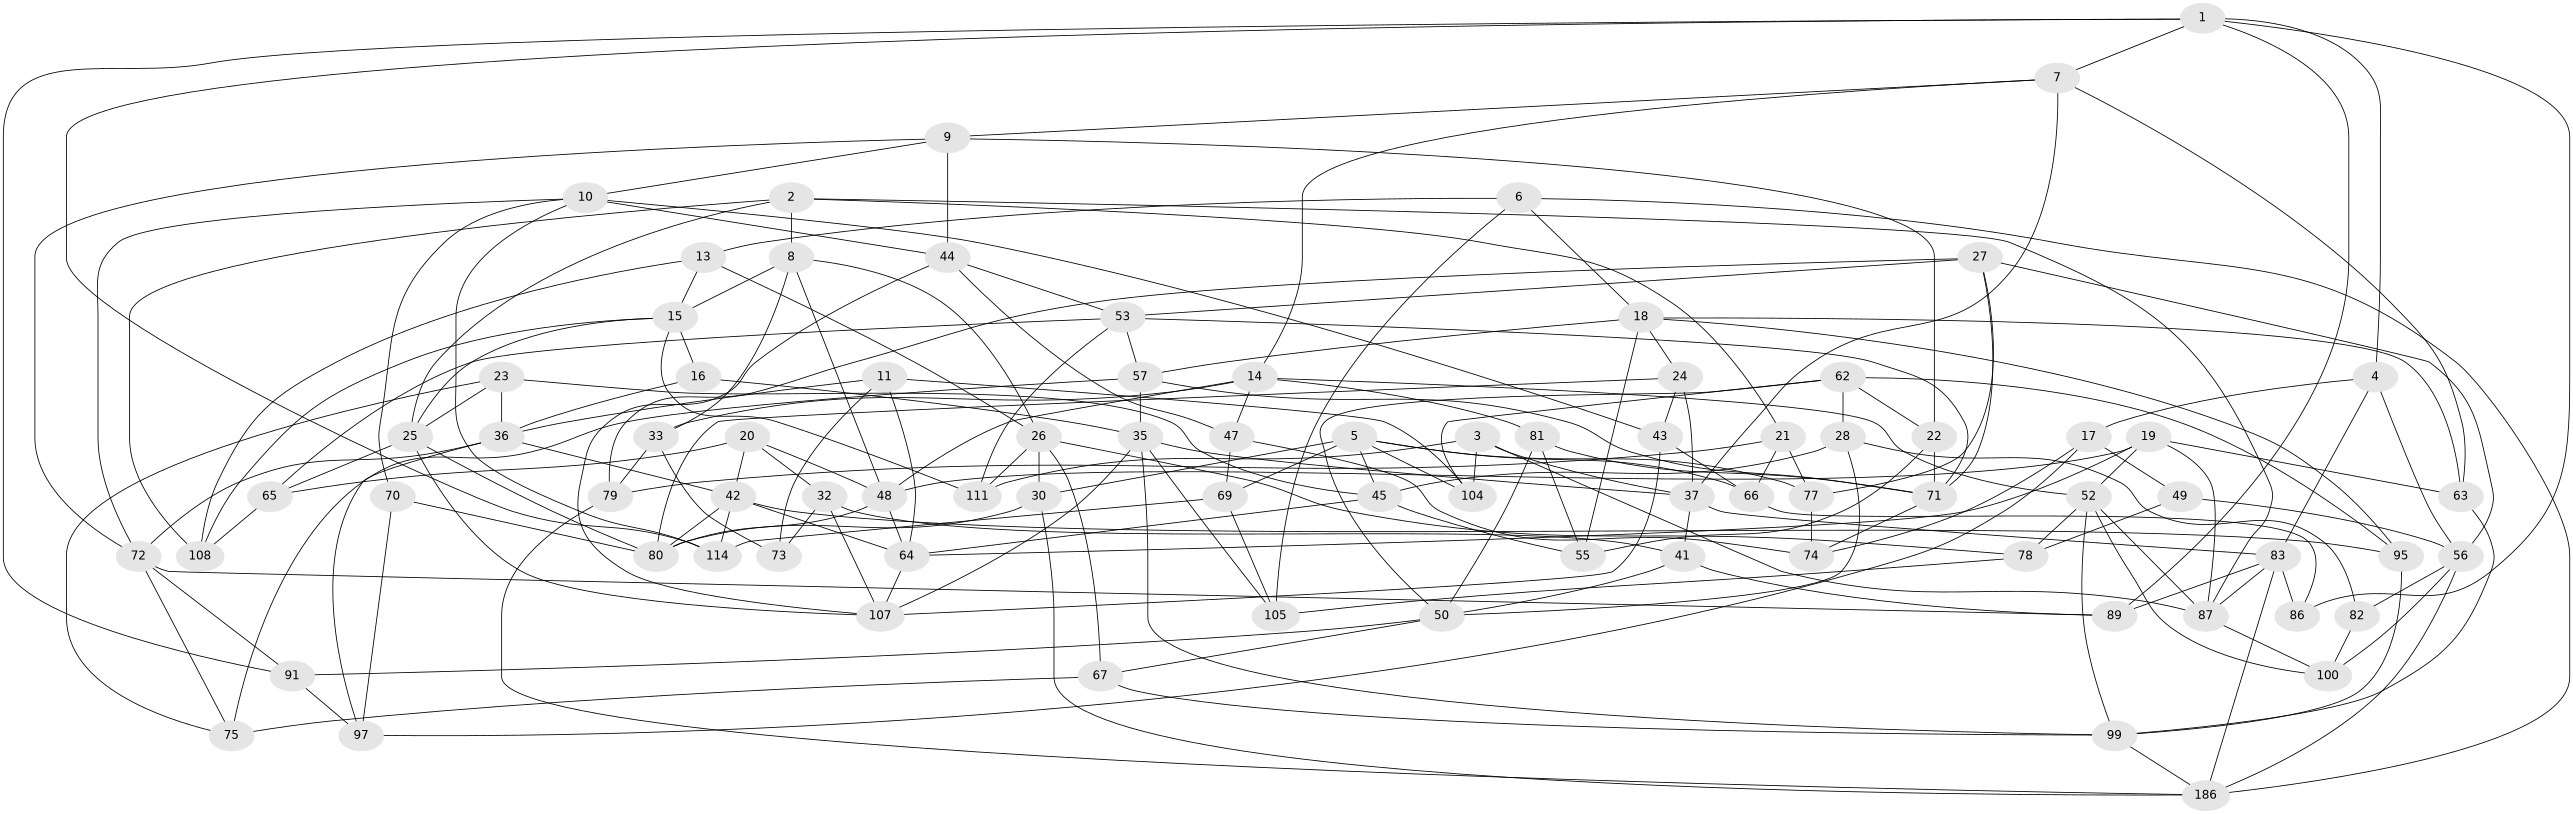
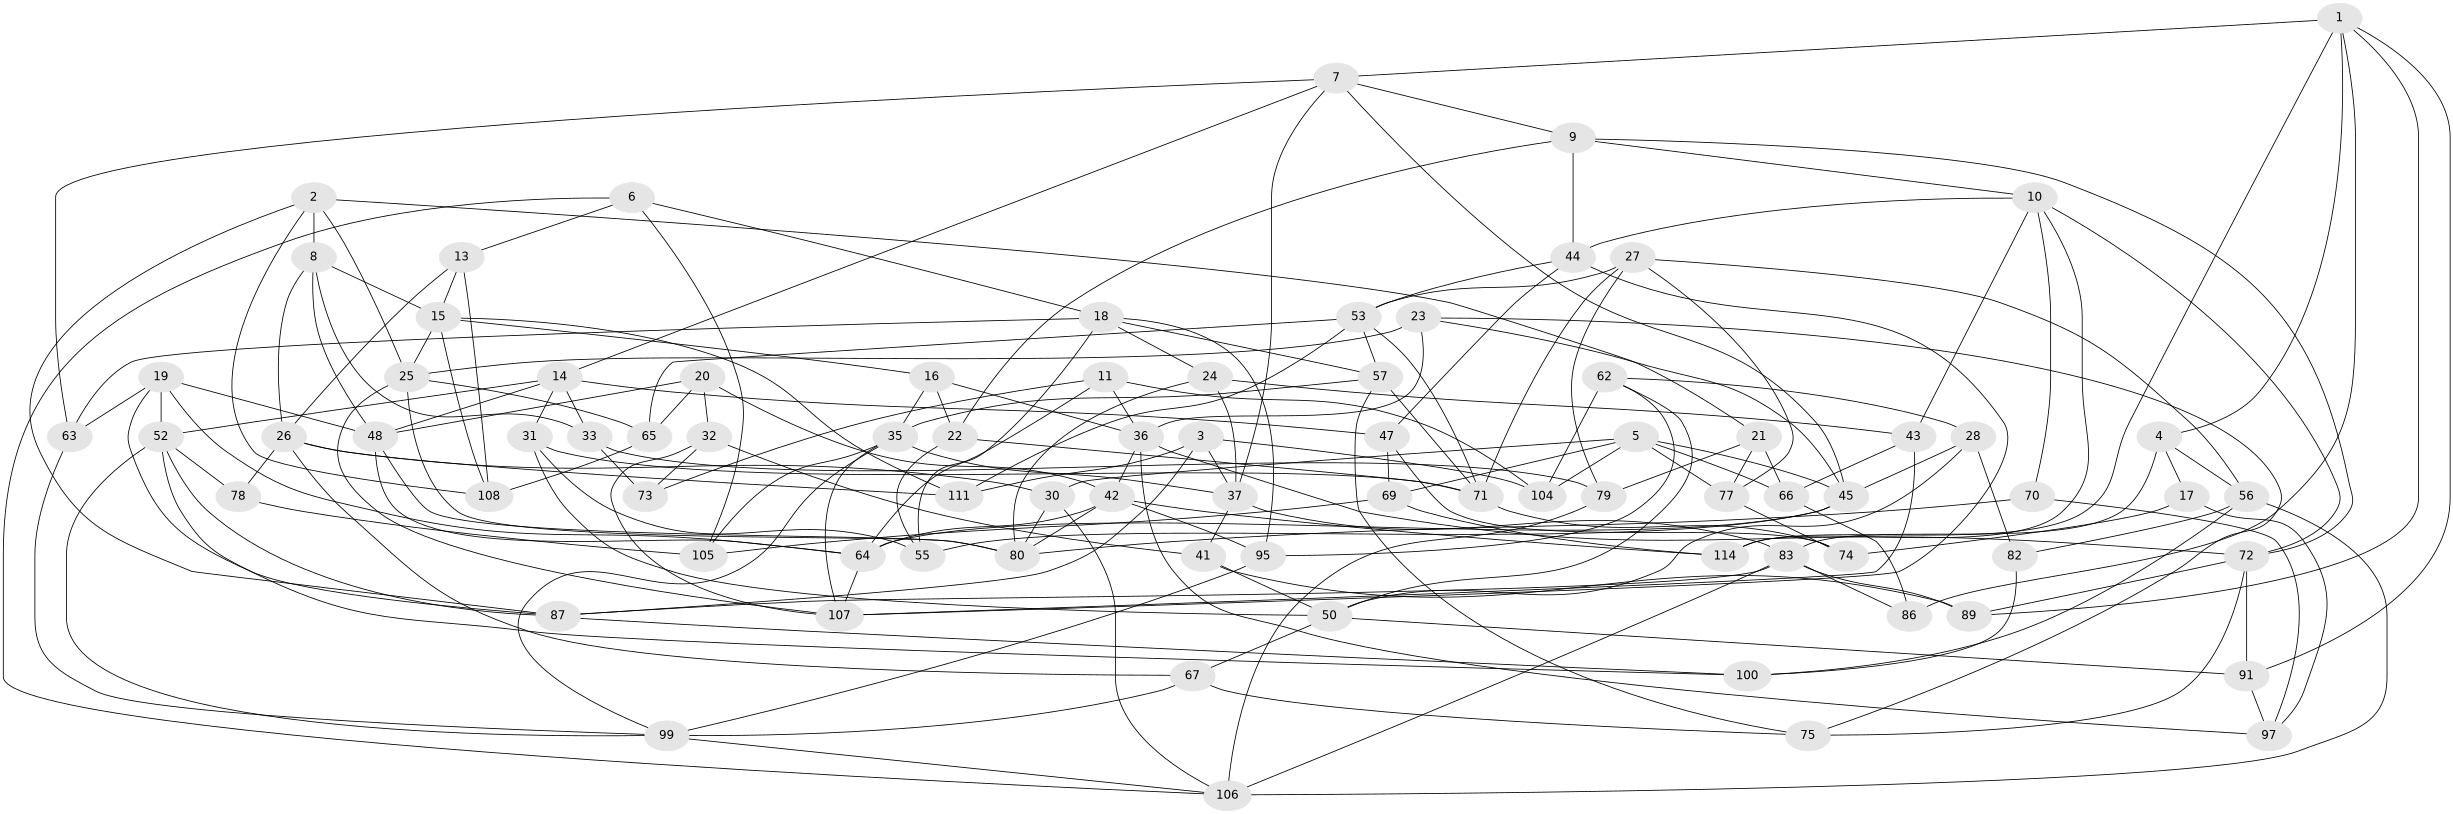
none -> (1592, 302)
(1889, 407) -> (940, 399)
(1537, 437) -> (530, 437)
(2180, 497) -> none
(2206, 796) -> (1228, 796)
